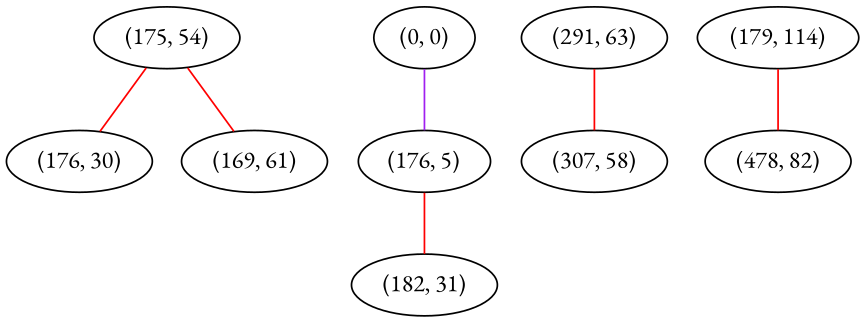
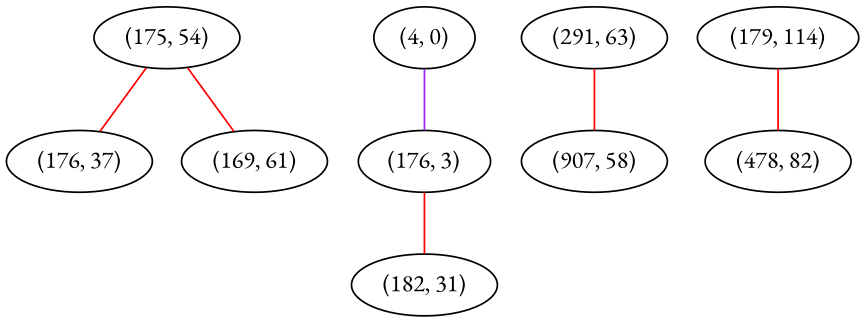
(424, 38) -> (424, 38)
(79, 161) -> (79, 161)
(424, 161) -> (424, 161)
(594, 161) -> (594, 161)
